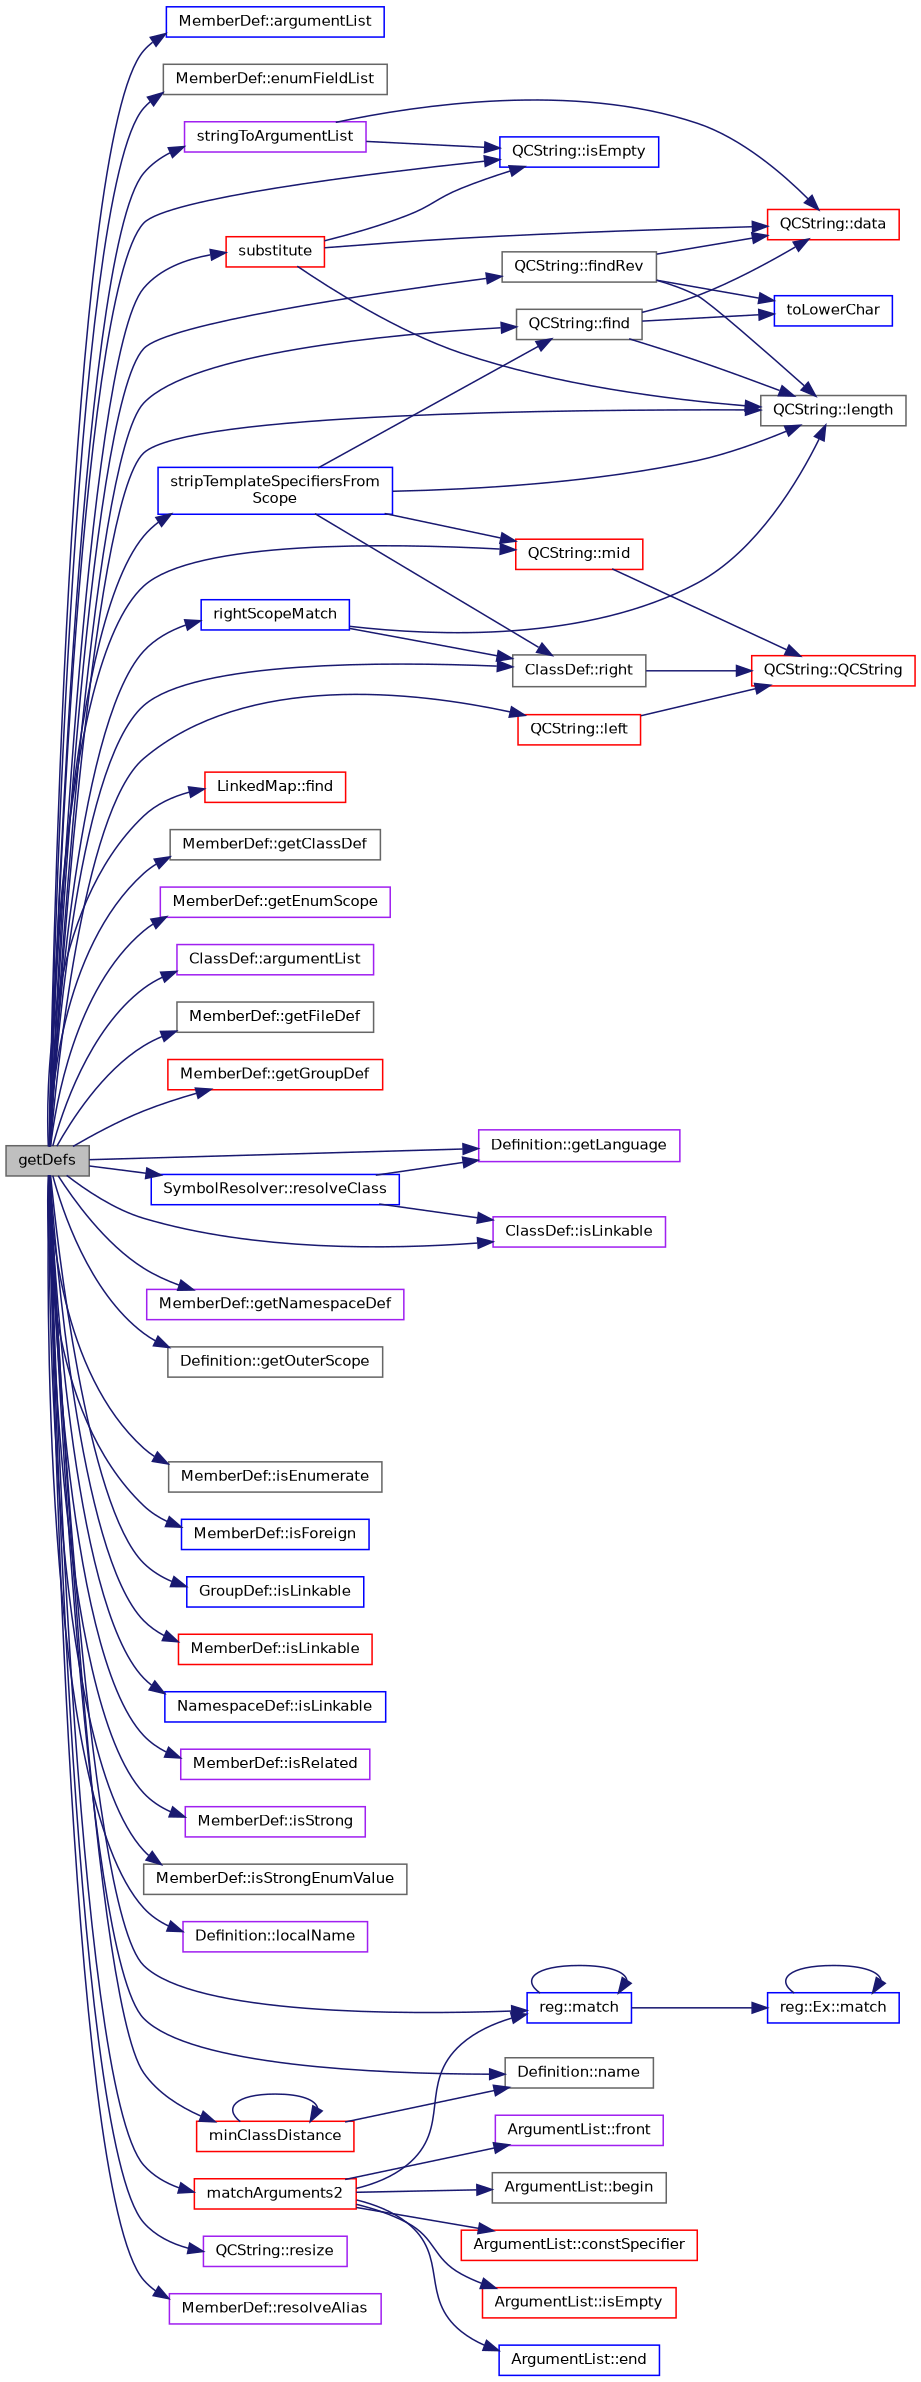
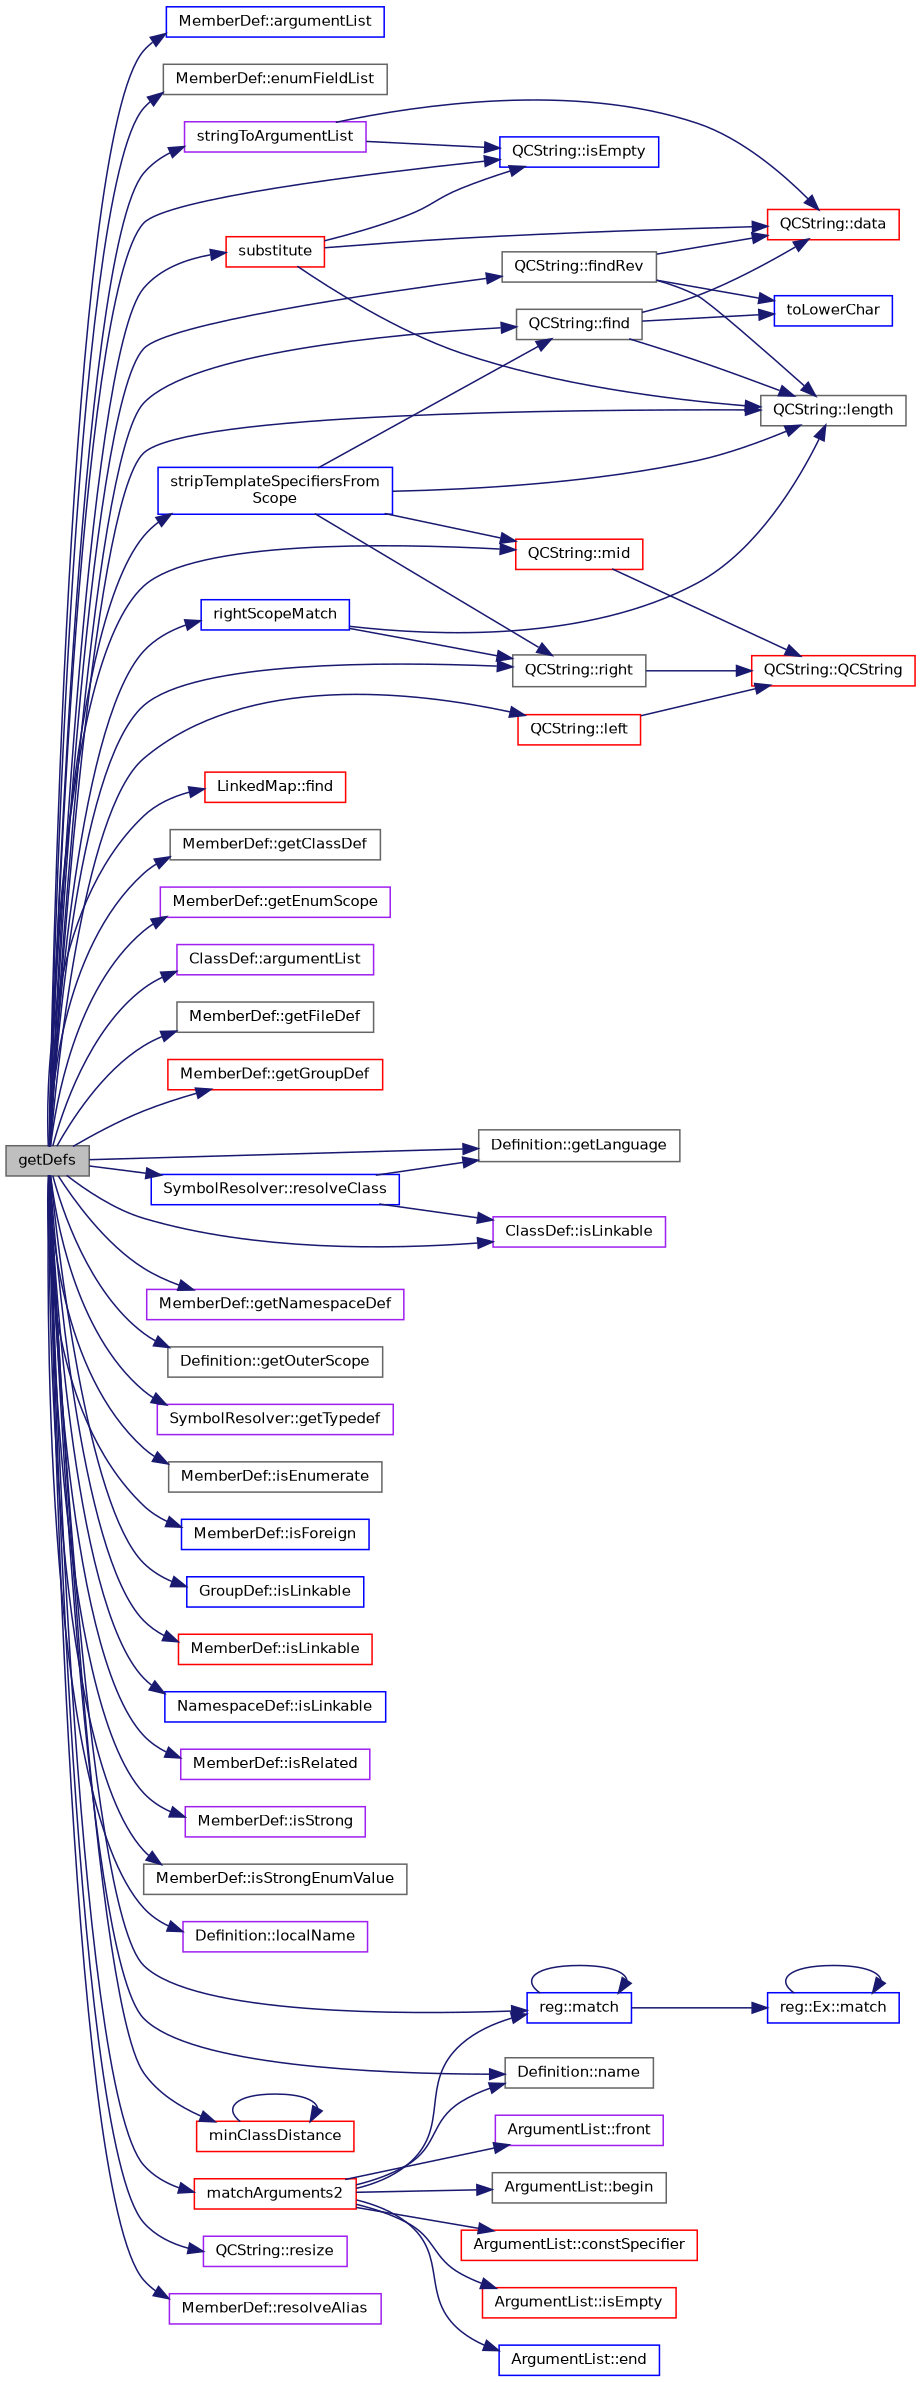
(579, 671) -> (579, 671)
(579, 1146) -> (579, 1146)
none -> (275, 1419)
(420, 2106) -> (444, 2118)
